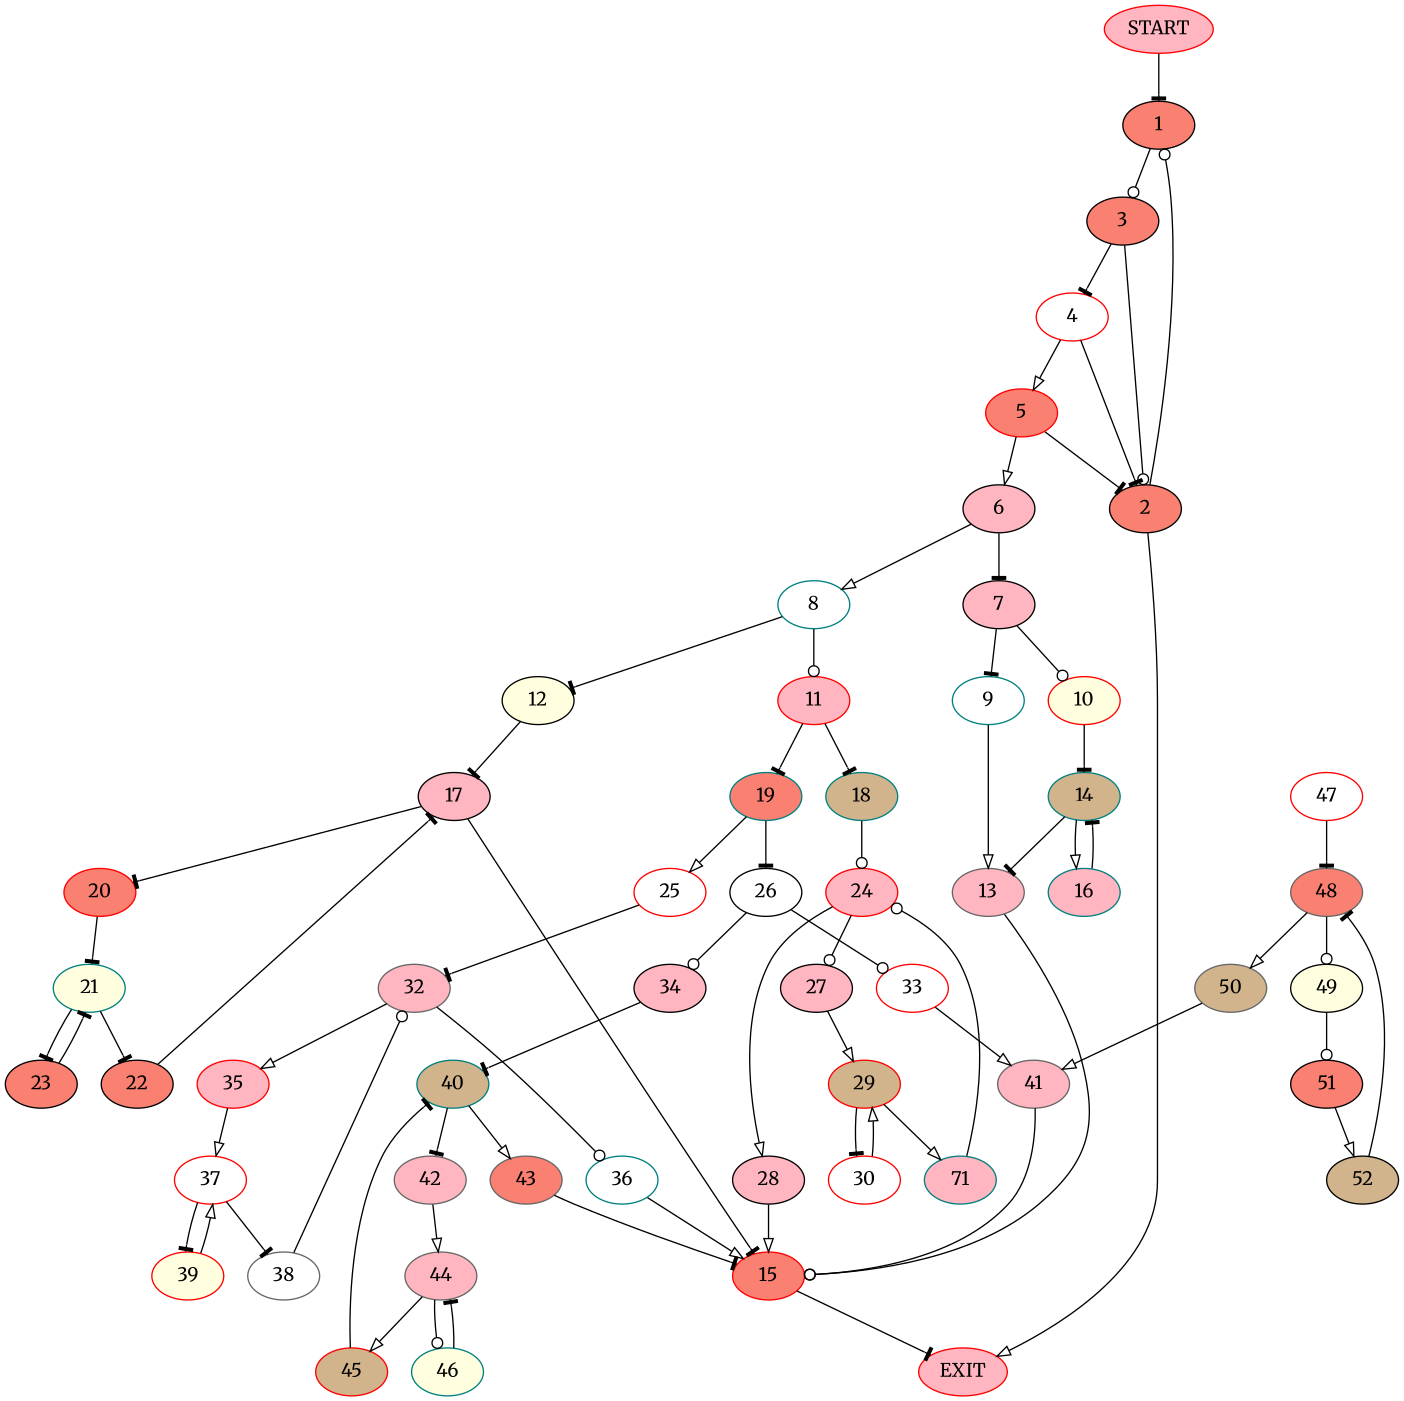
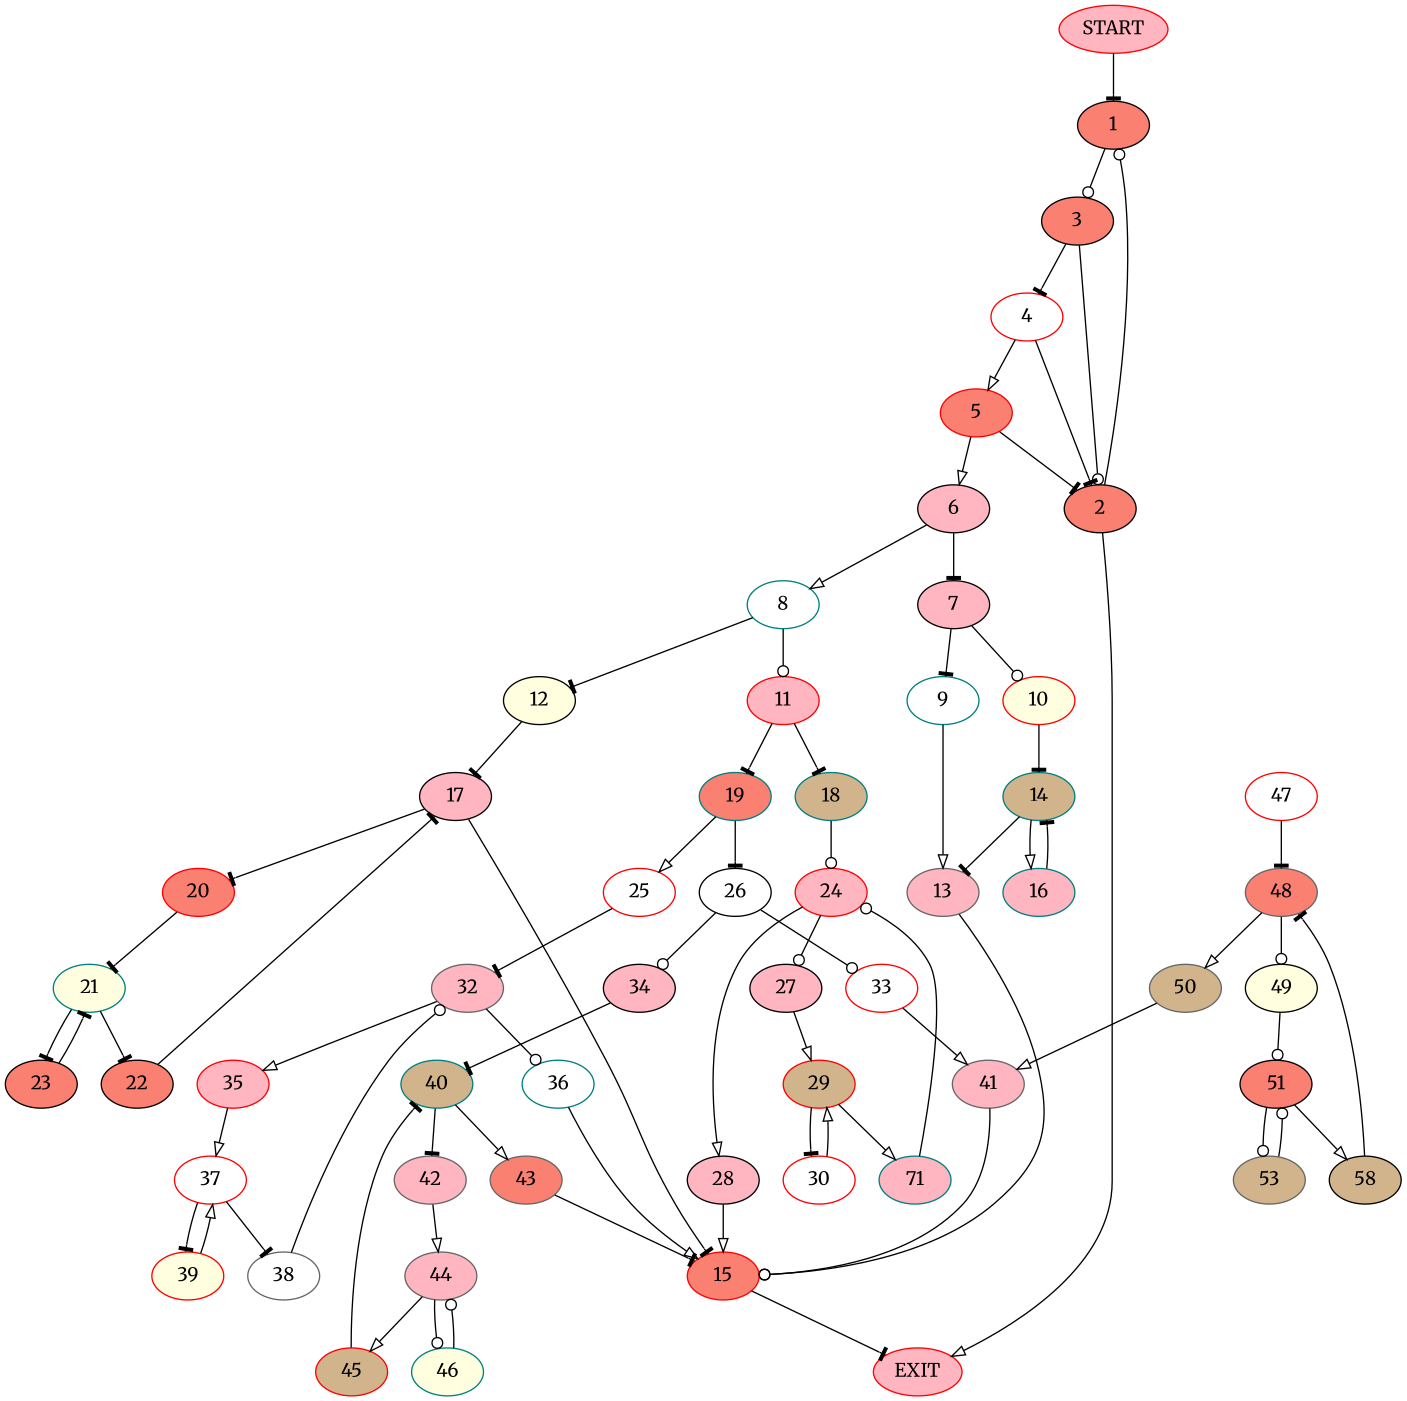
none -> (1269, 1180)
(1363, 1180) -> (1365, 1180)
(453, 1327) -> (453, 1329)
